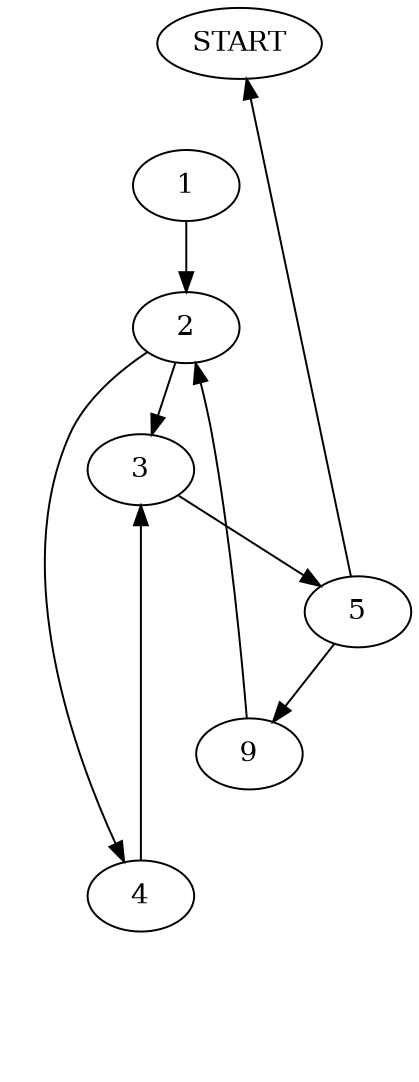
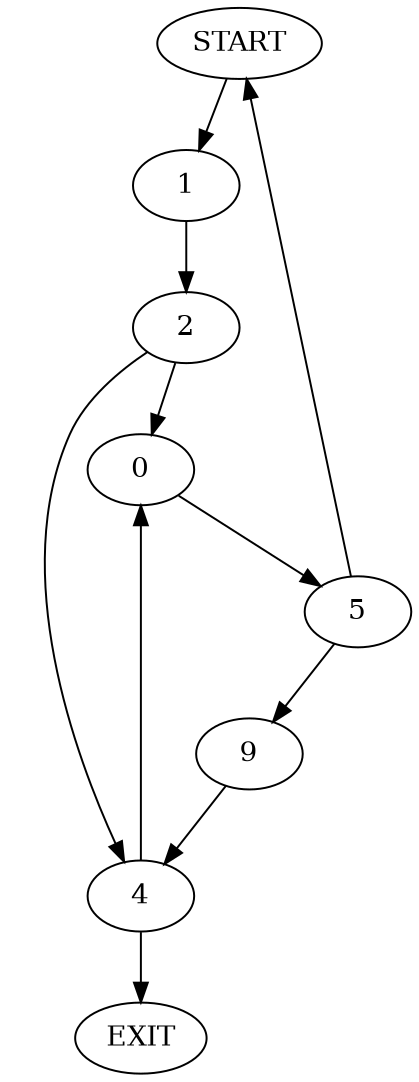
none -> (217, 105)
(141, 470) -> (141, 470)
(229, 550) -> (201, 817)
none -> (141, 1038)
